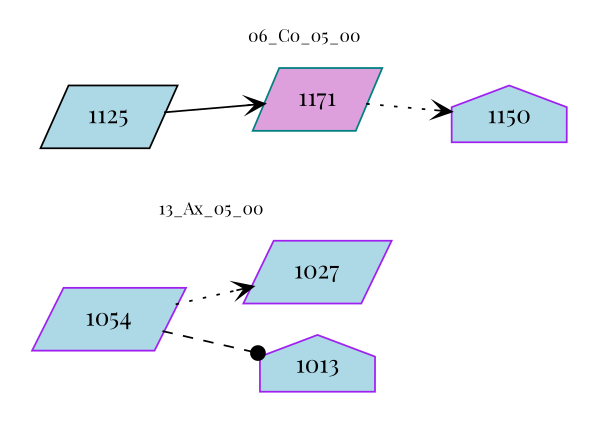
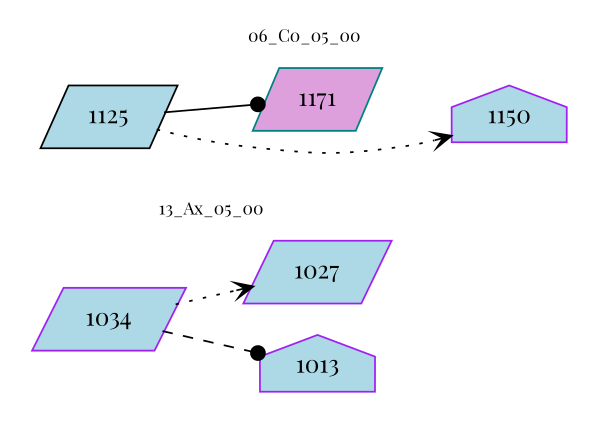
(400, 107) -> (295, 151)
(207, 109) -> (207, 109)
(109, 319) -> (109, 319)
